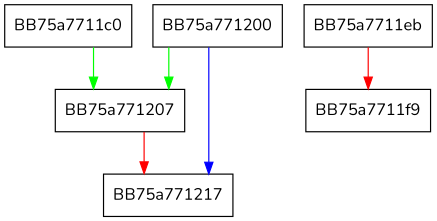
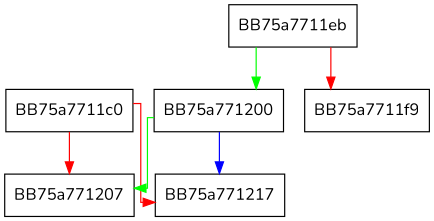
(94, 62) -> (69, 147)
none -> (256, 62)
(144, 147) -> (141, 150)
